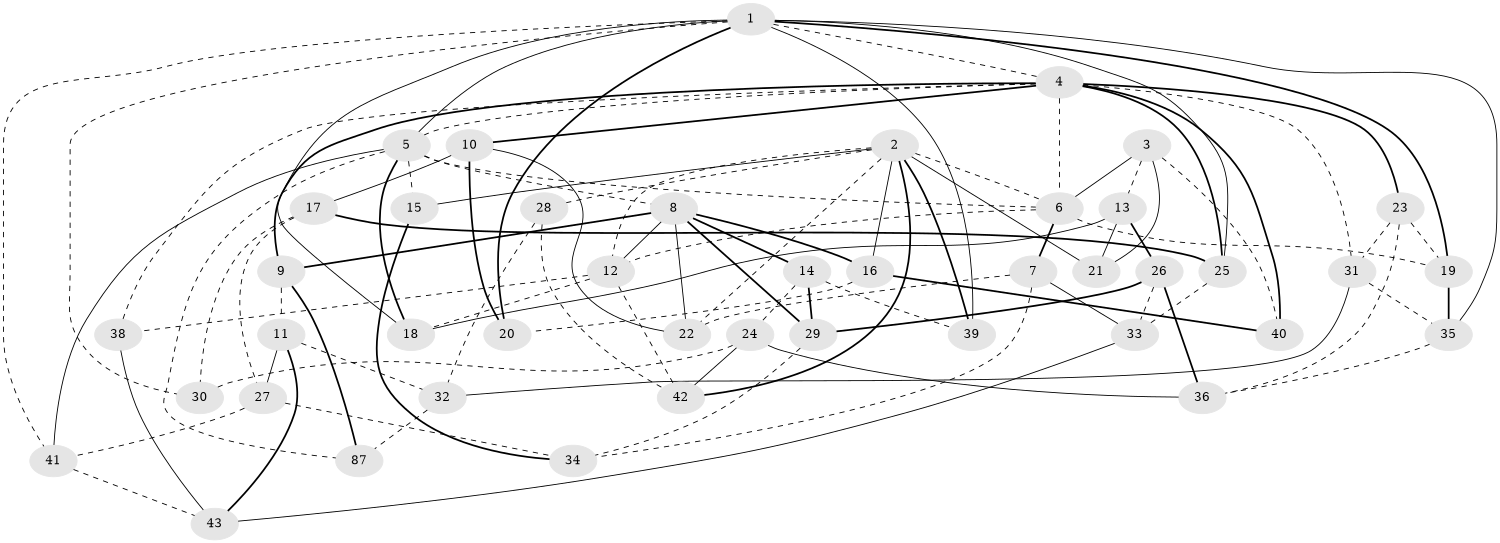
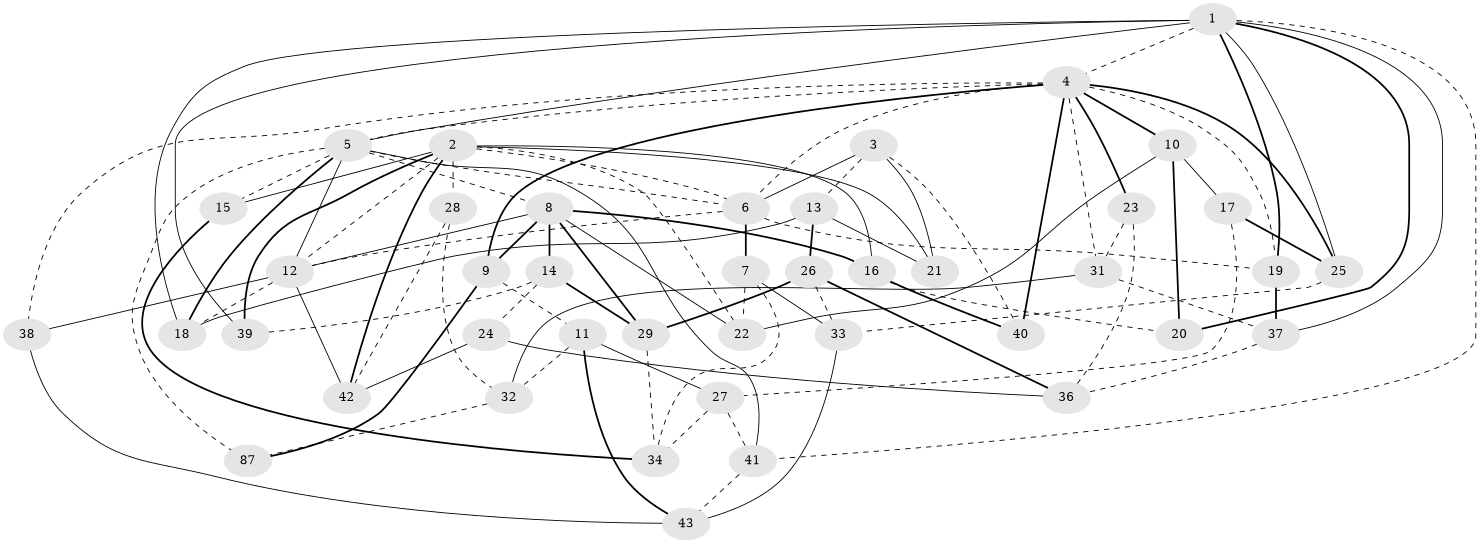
none -> (316, 216)
(1425, 240) -> (1215, 137)
(353, 305) -> (159, 303)
(646, 335) -> (319, 335)
(1449, 335) -> (1276, 335)
(200, 398) -> none
